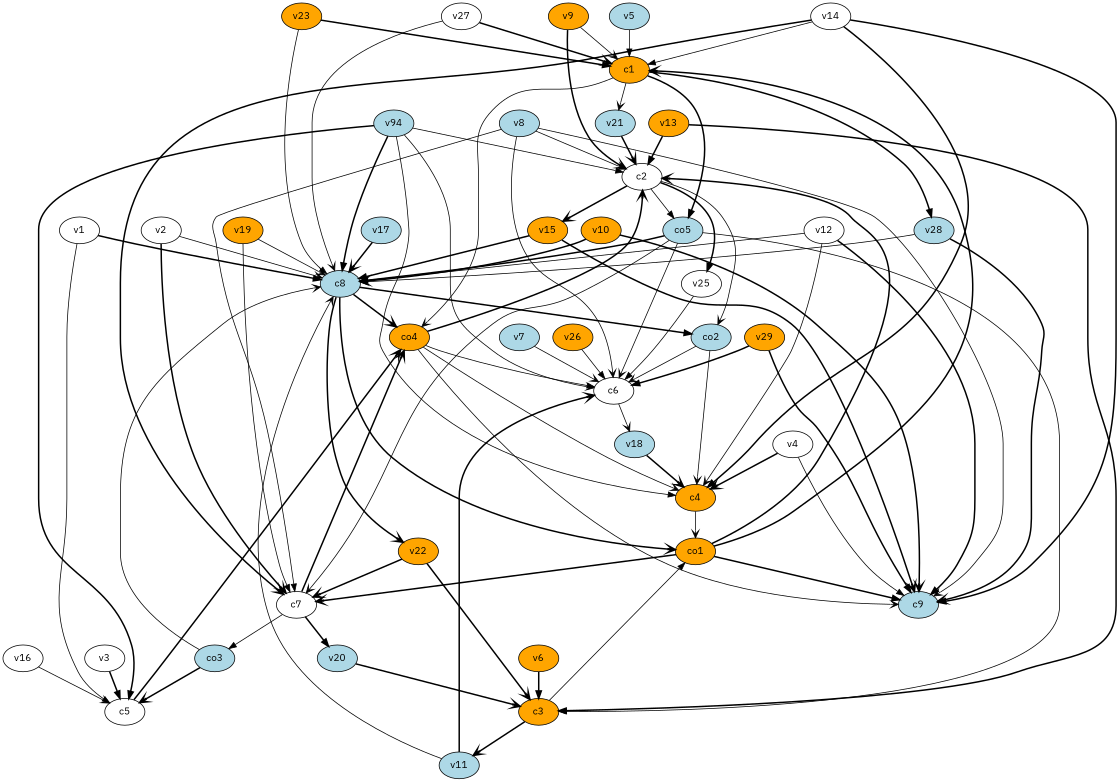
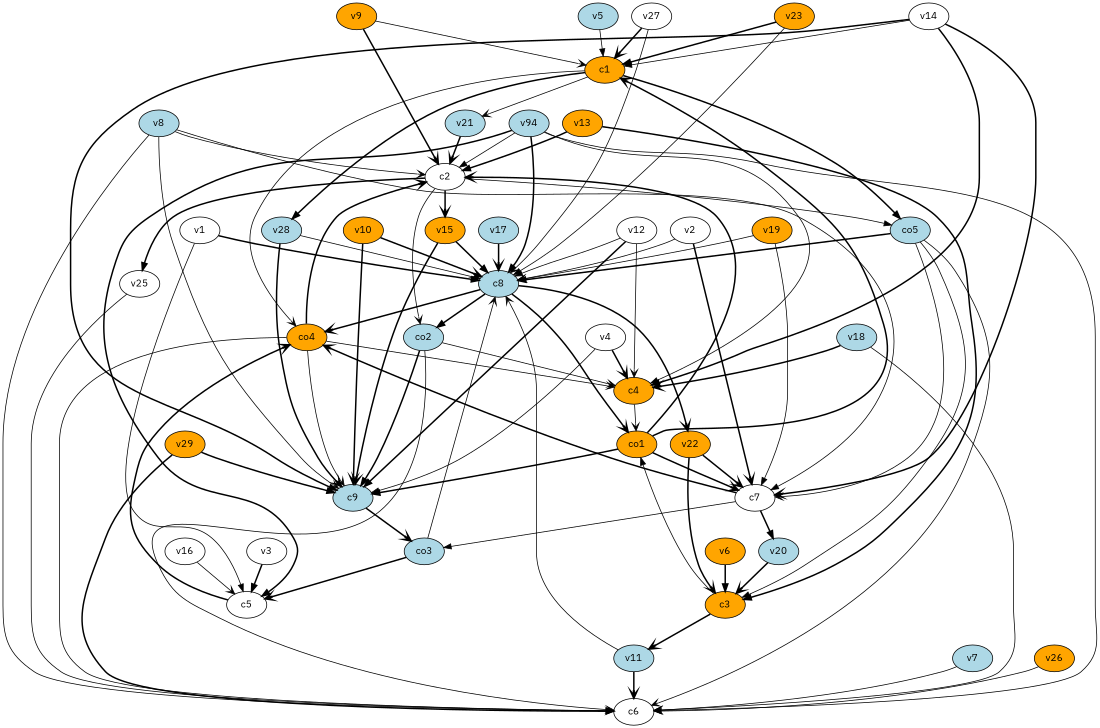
(623, 414) -> (1012, 655)
none -> (396, 416)
none -> (386, 522)
